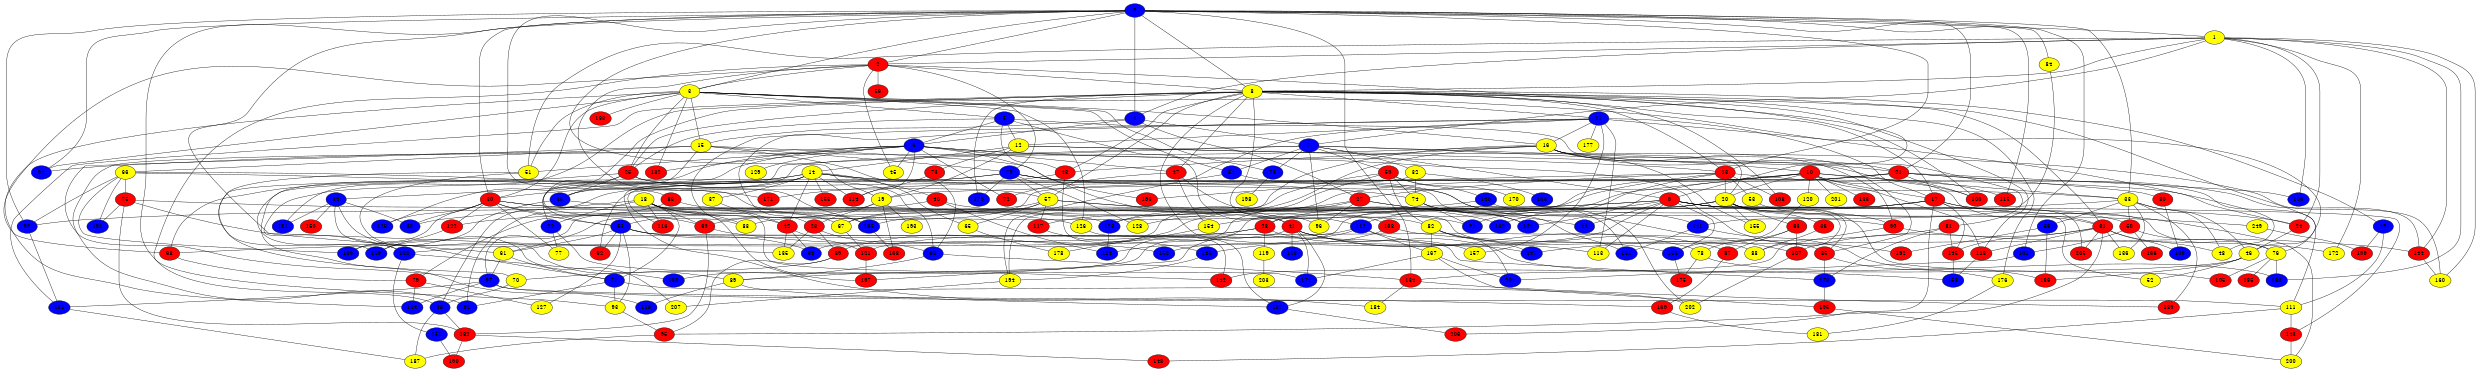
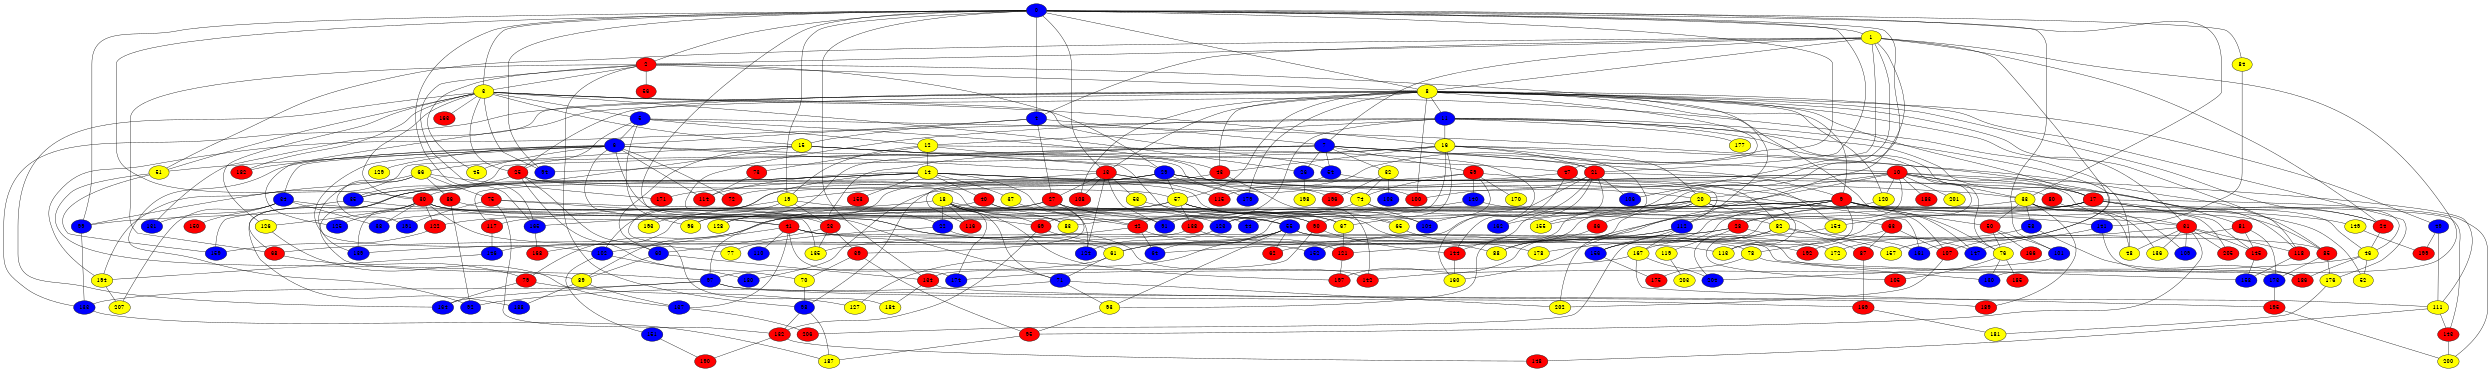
none -> (1677, 100)
(2257, 226) -> (2355, 226)
